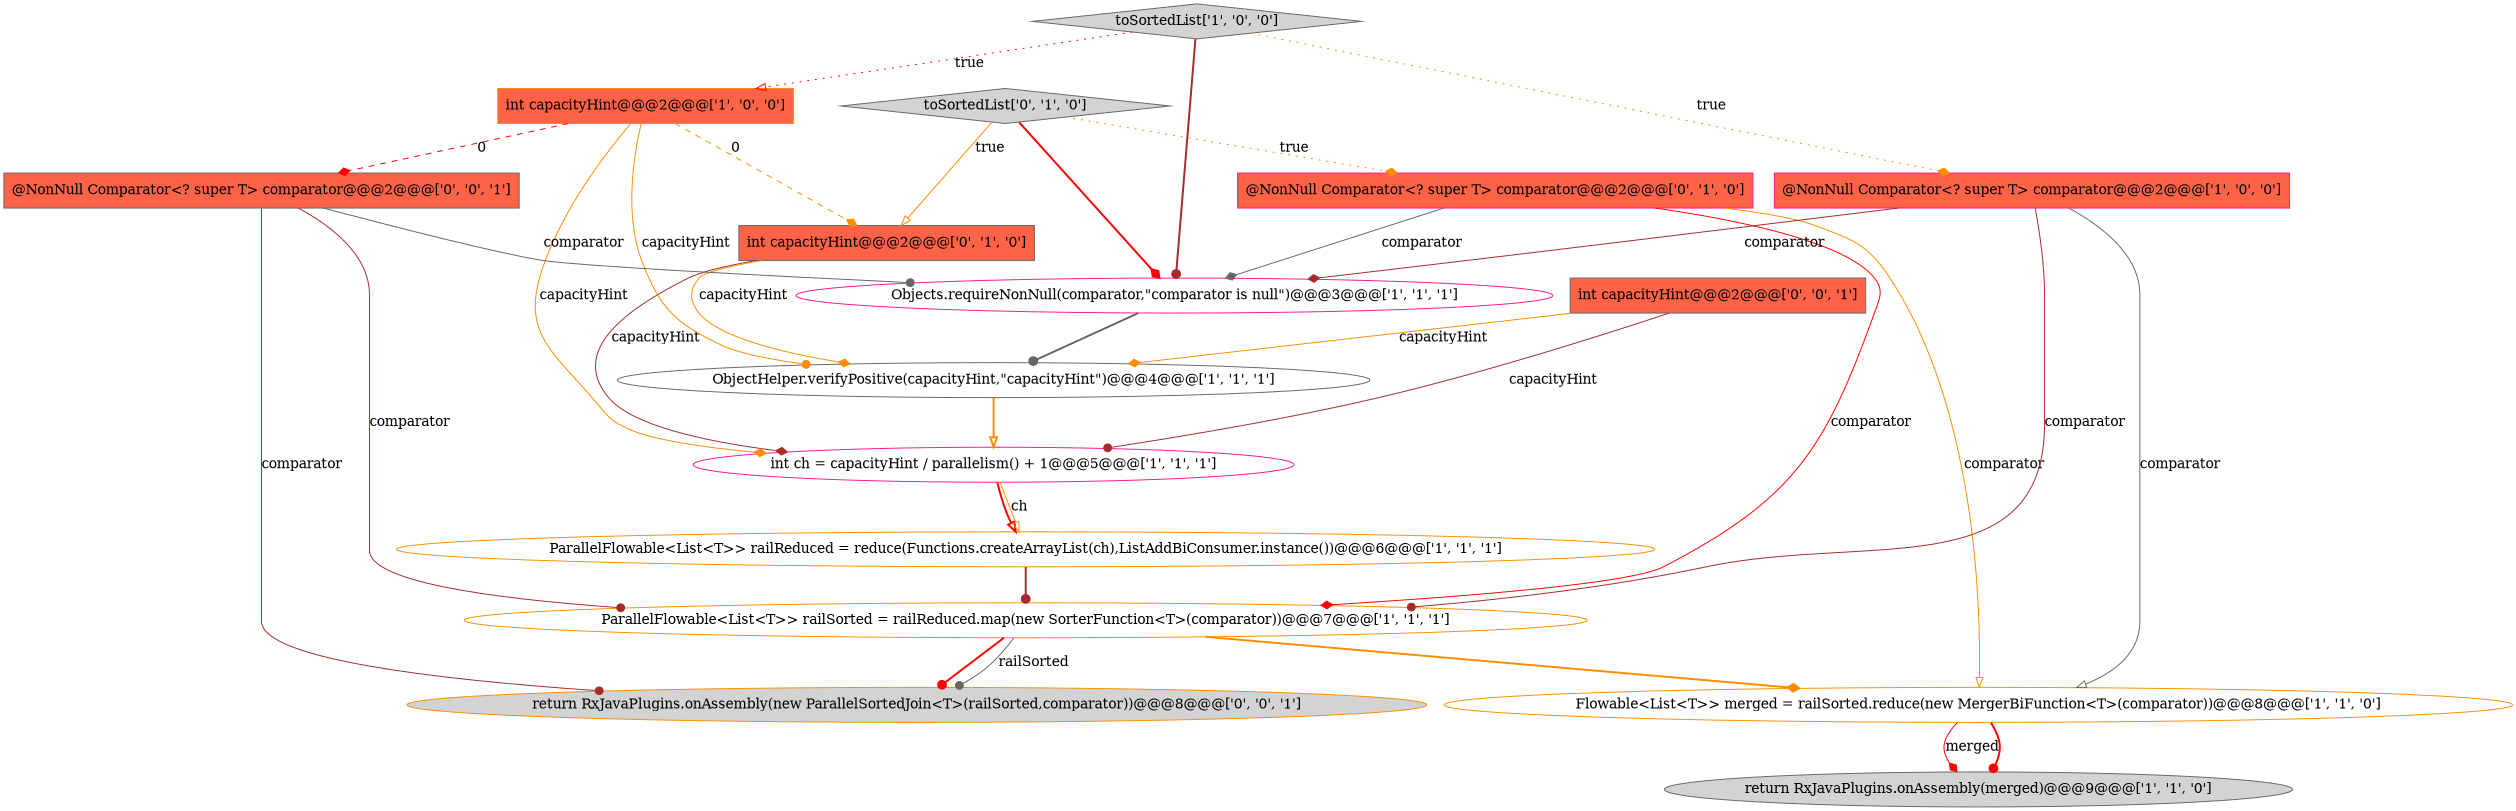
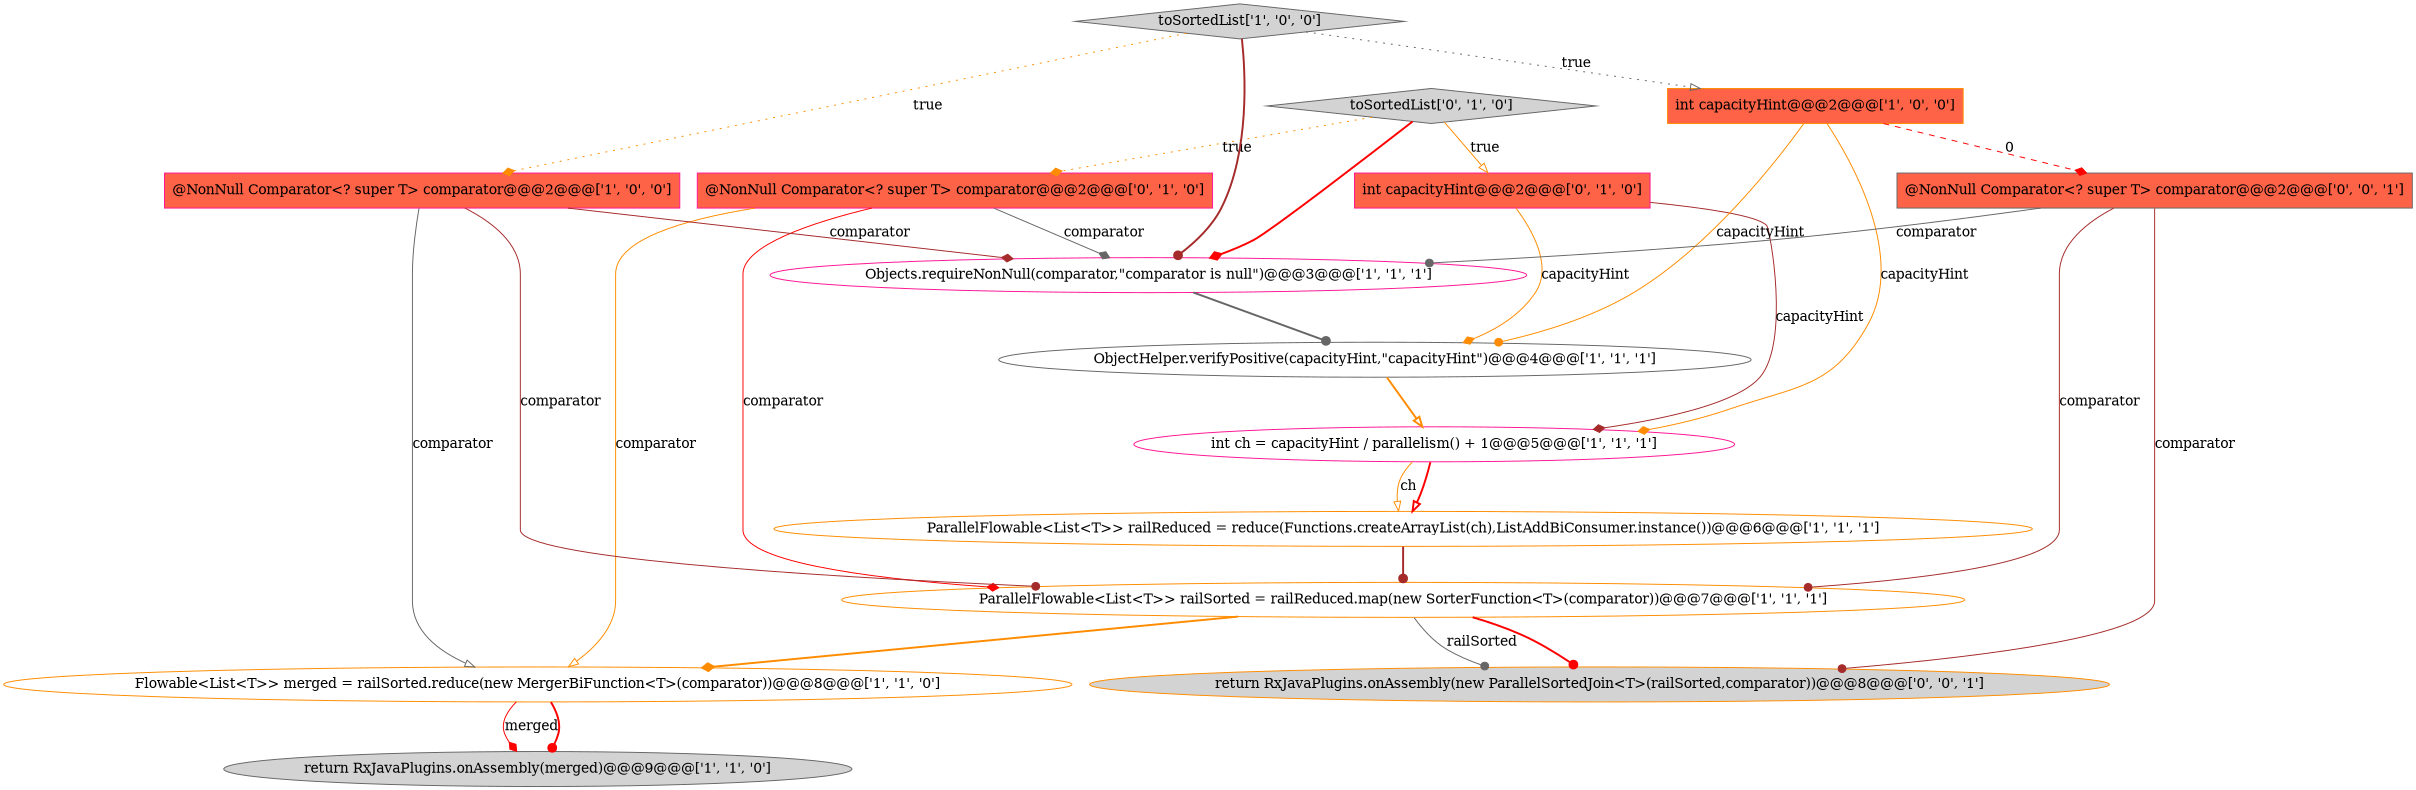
(949, 60) -> (1498, 59)
(761, 172) -> none
(887, 243) -> (1502, 191)
(1718, 296) -> none
